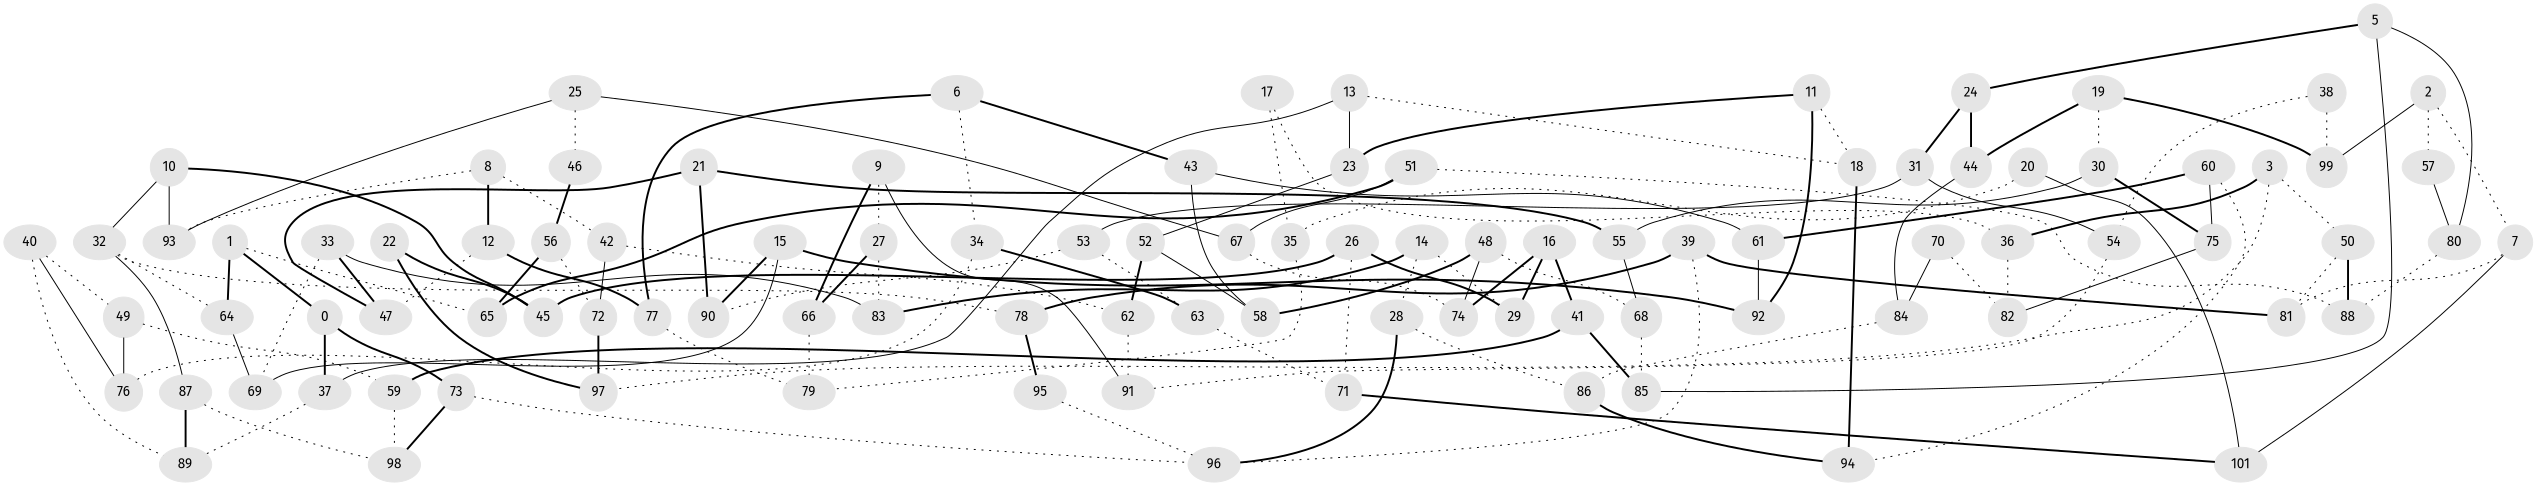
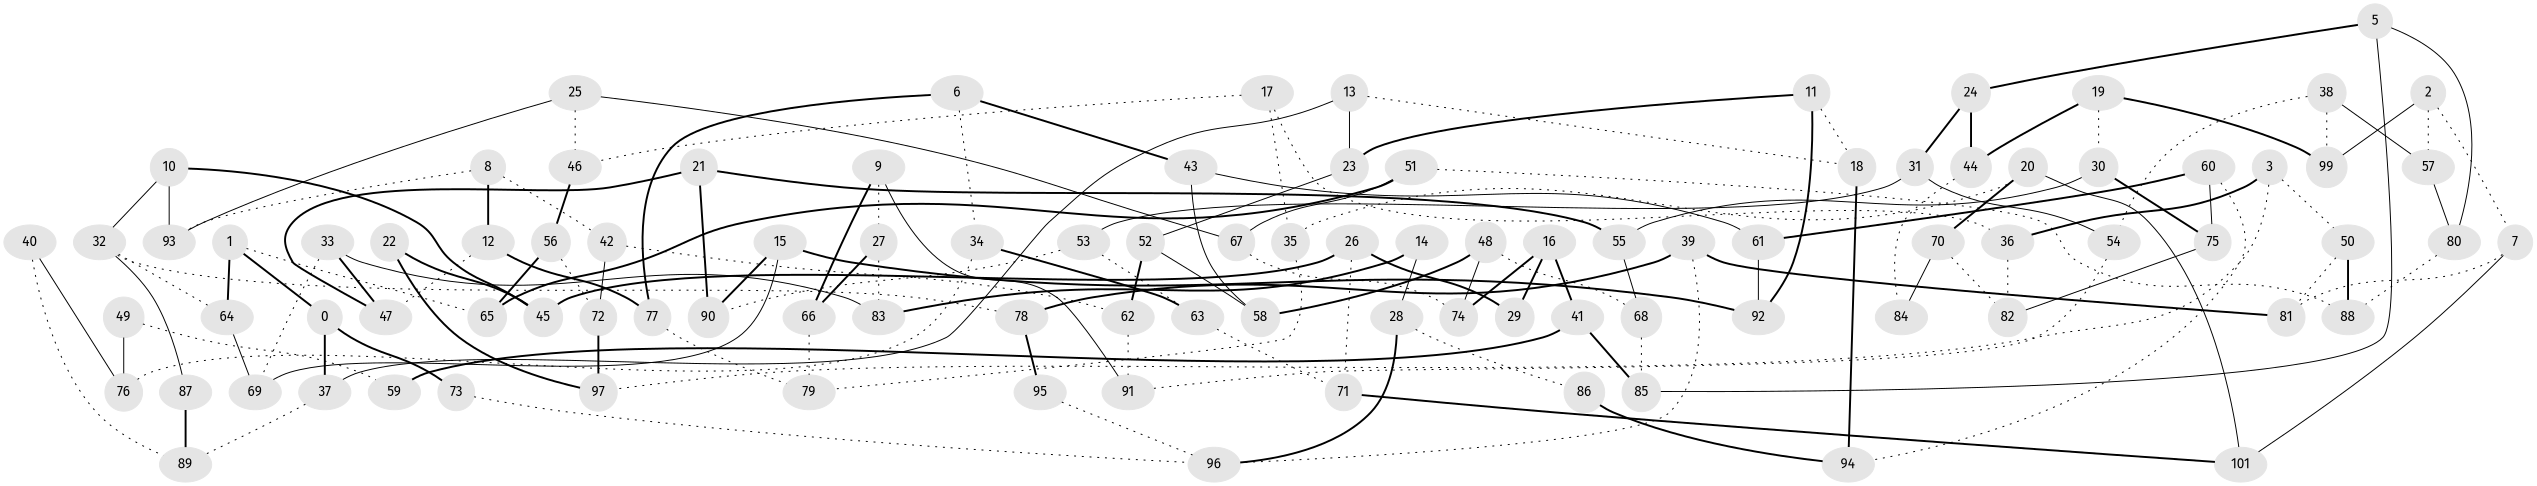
none -> (920, 119)
none -> (2371, 126)
none -> (1984, 204)
(1901, 228) -> (1901, 228)
(1461, 274) -> none
(77, 280) -> none
(1409, 280) -> (1409, 280)
(1737, 348) -> none
(394, 465) -> none
